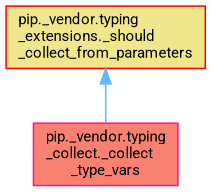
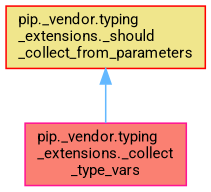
(106, 154) -> (106, 154)
